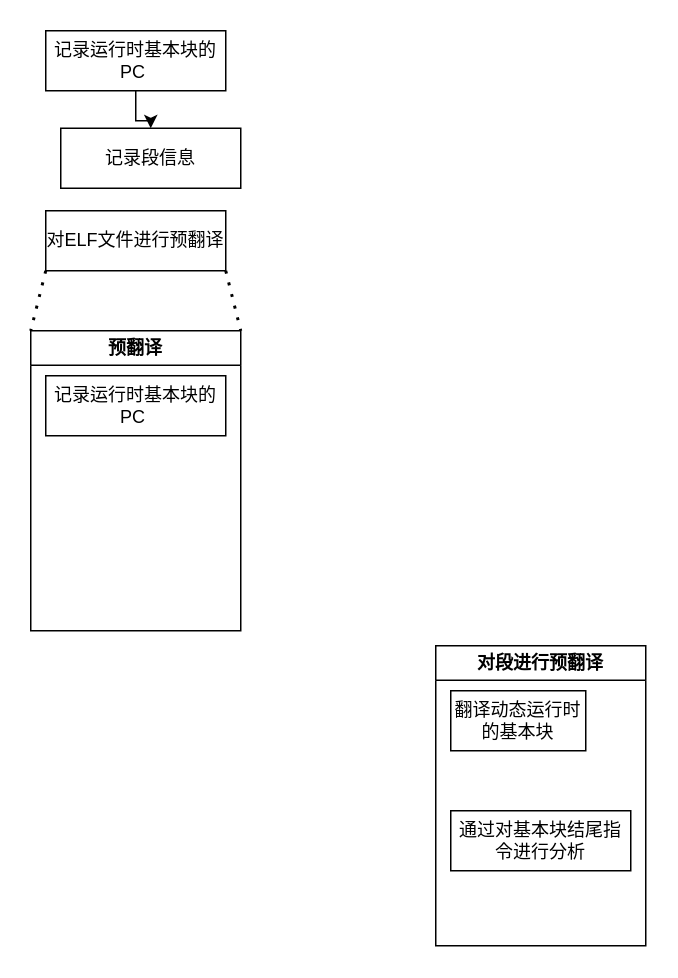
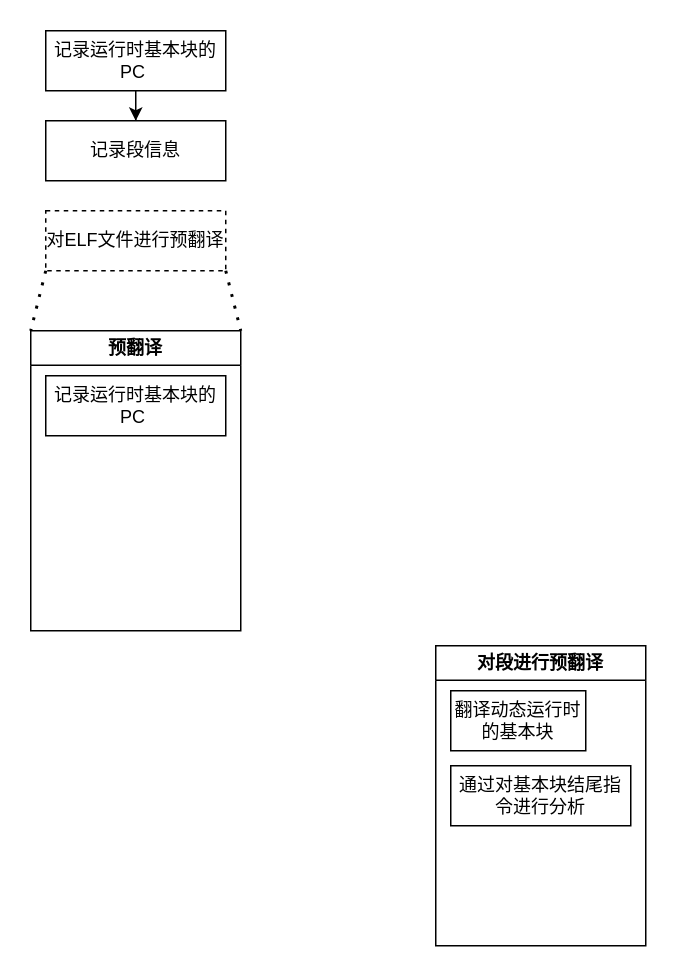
(151, 158) -> (136, 151)
(136, 241) -> (136, 241)
(541, 841) -> (541, 796)
